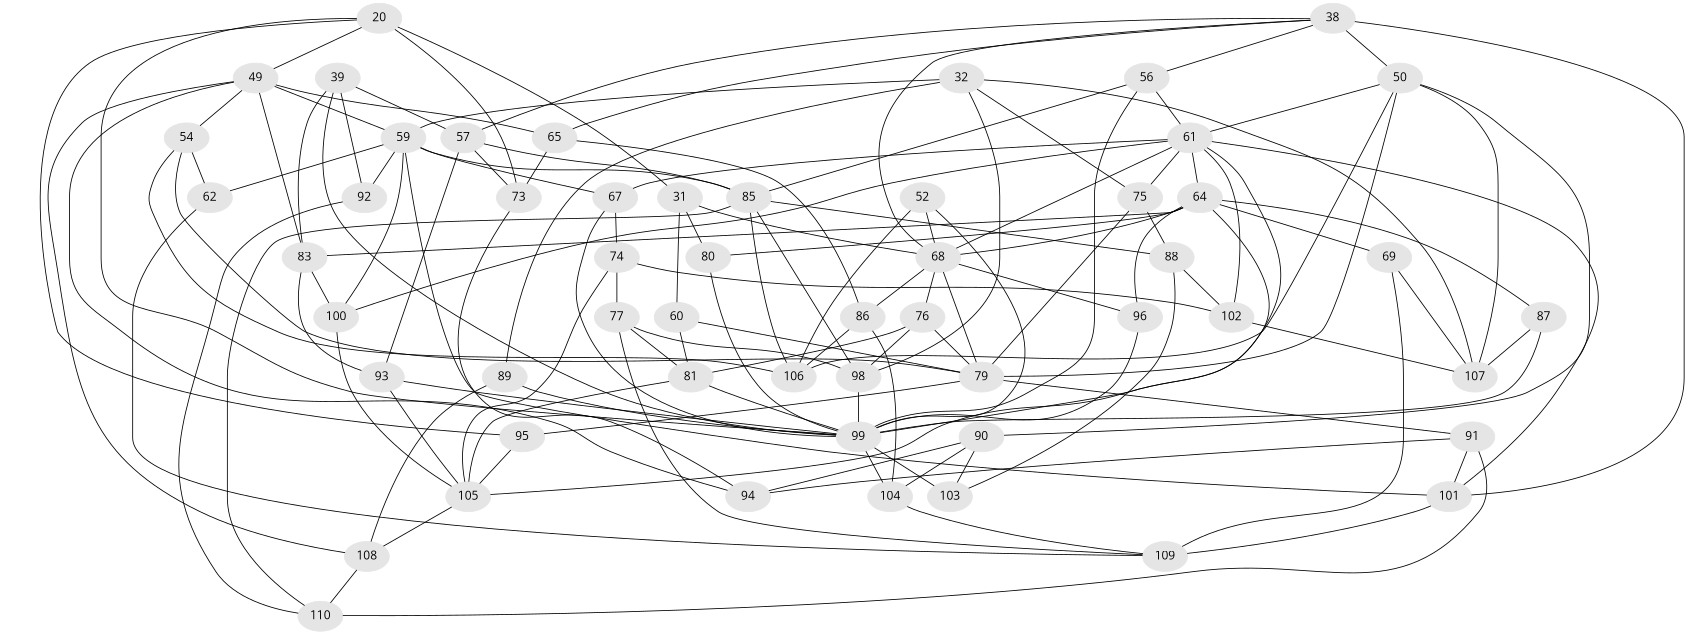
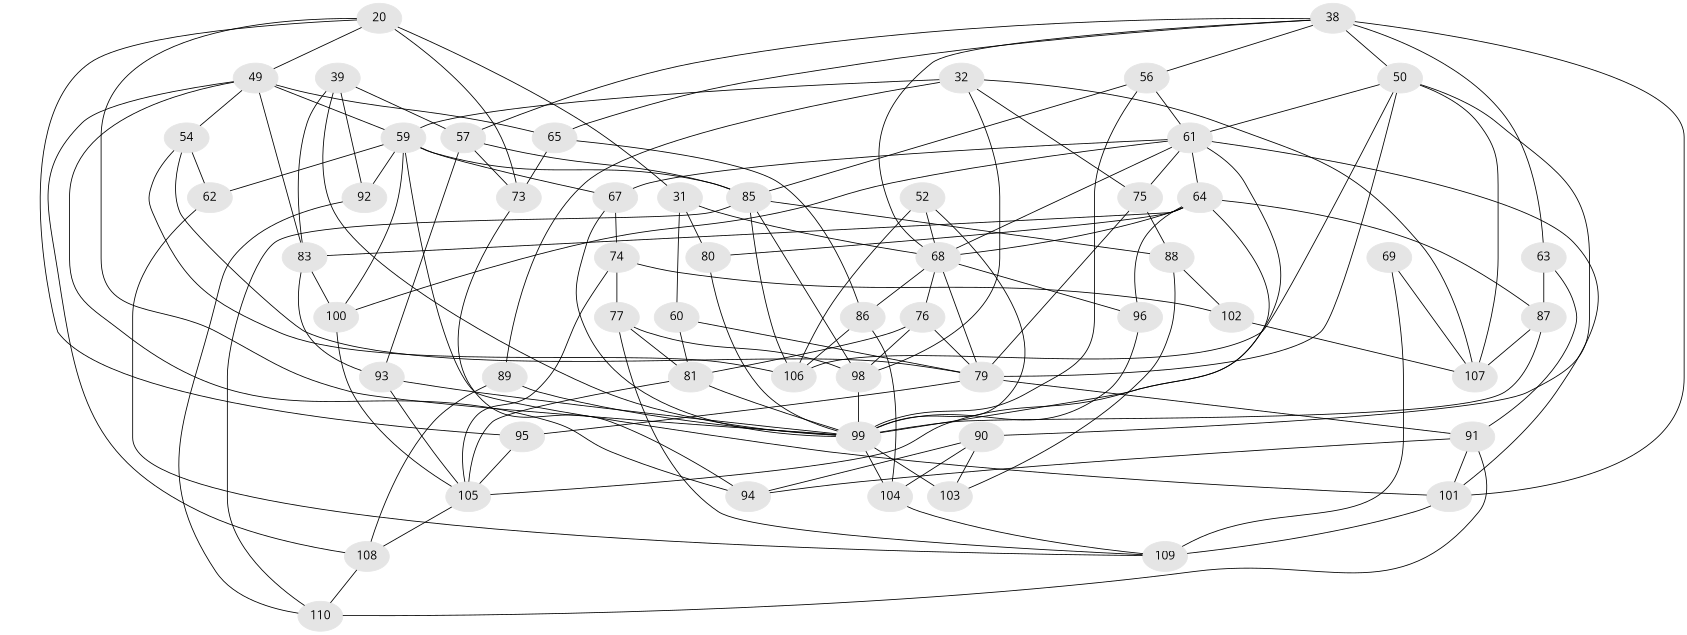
(1239, 221) -> none
(1295, 228) -> none
none -> (1544, 257)
